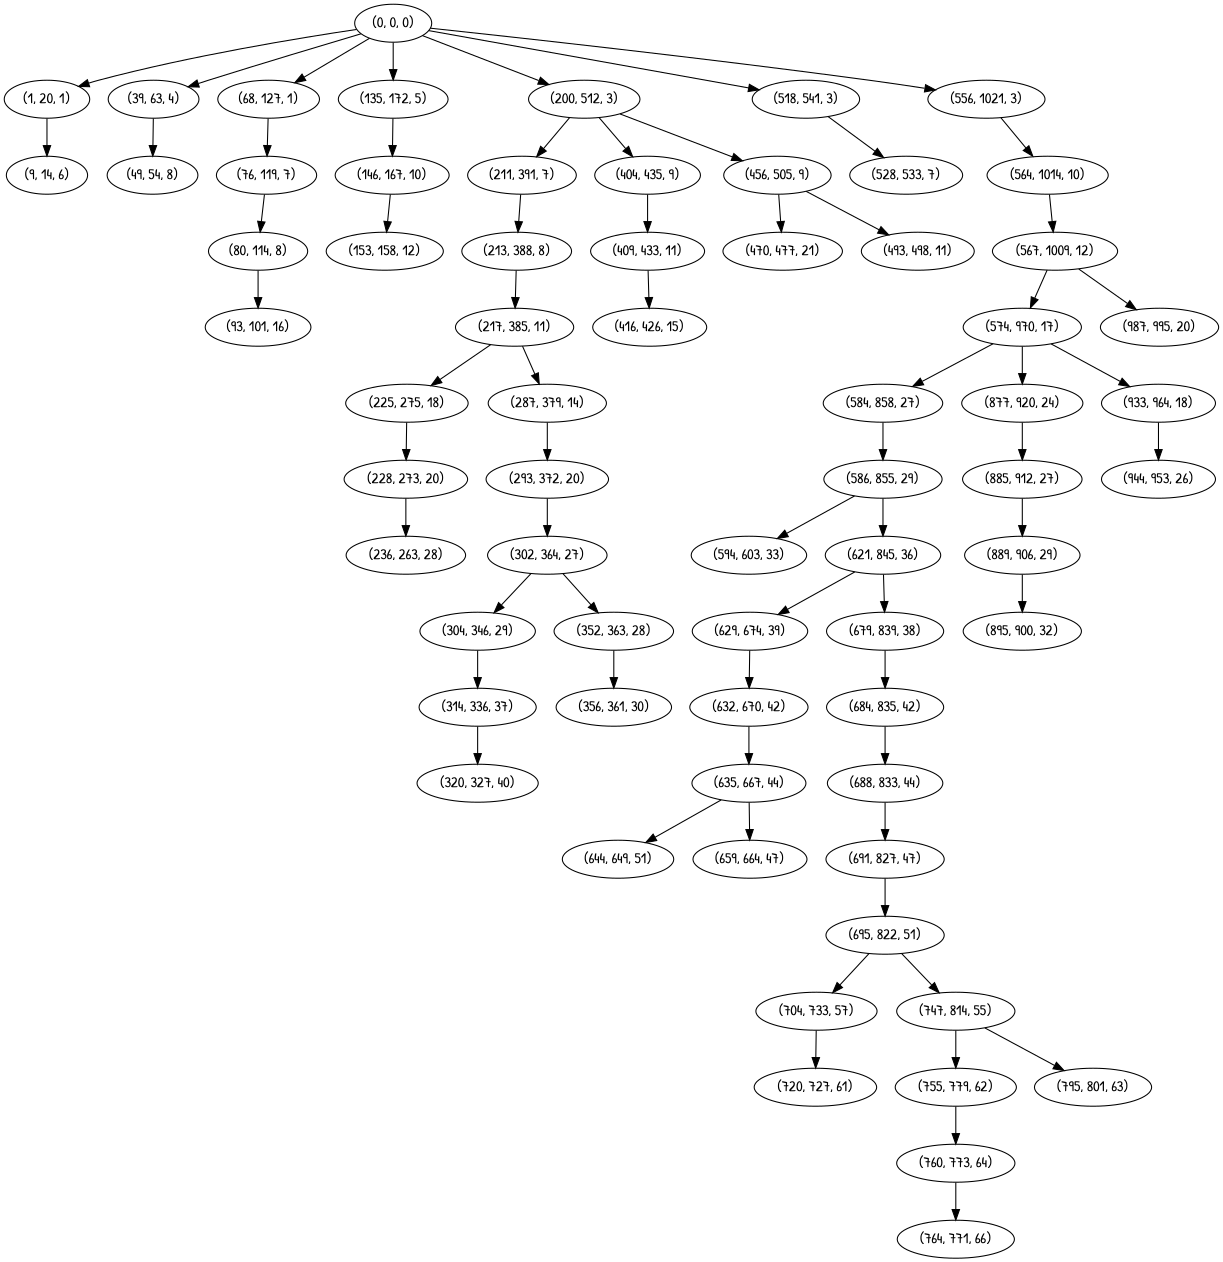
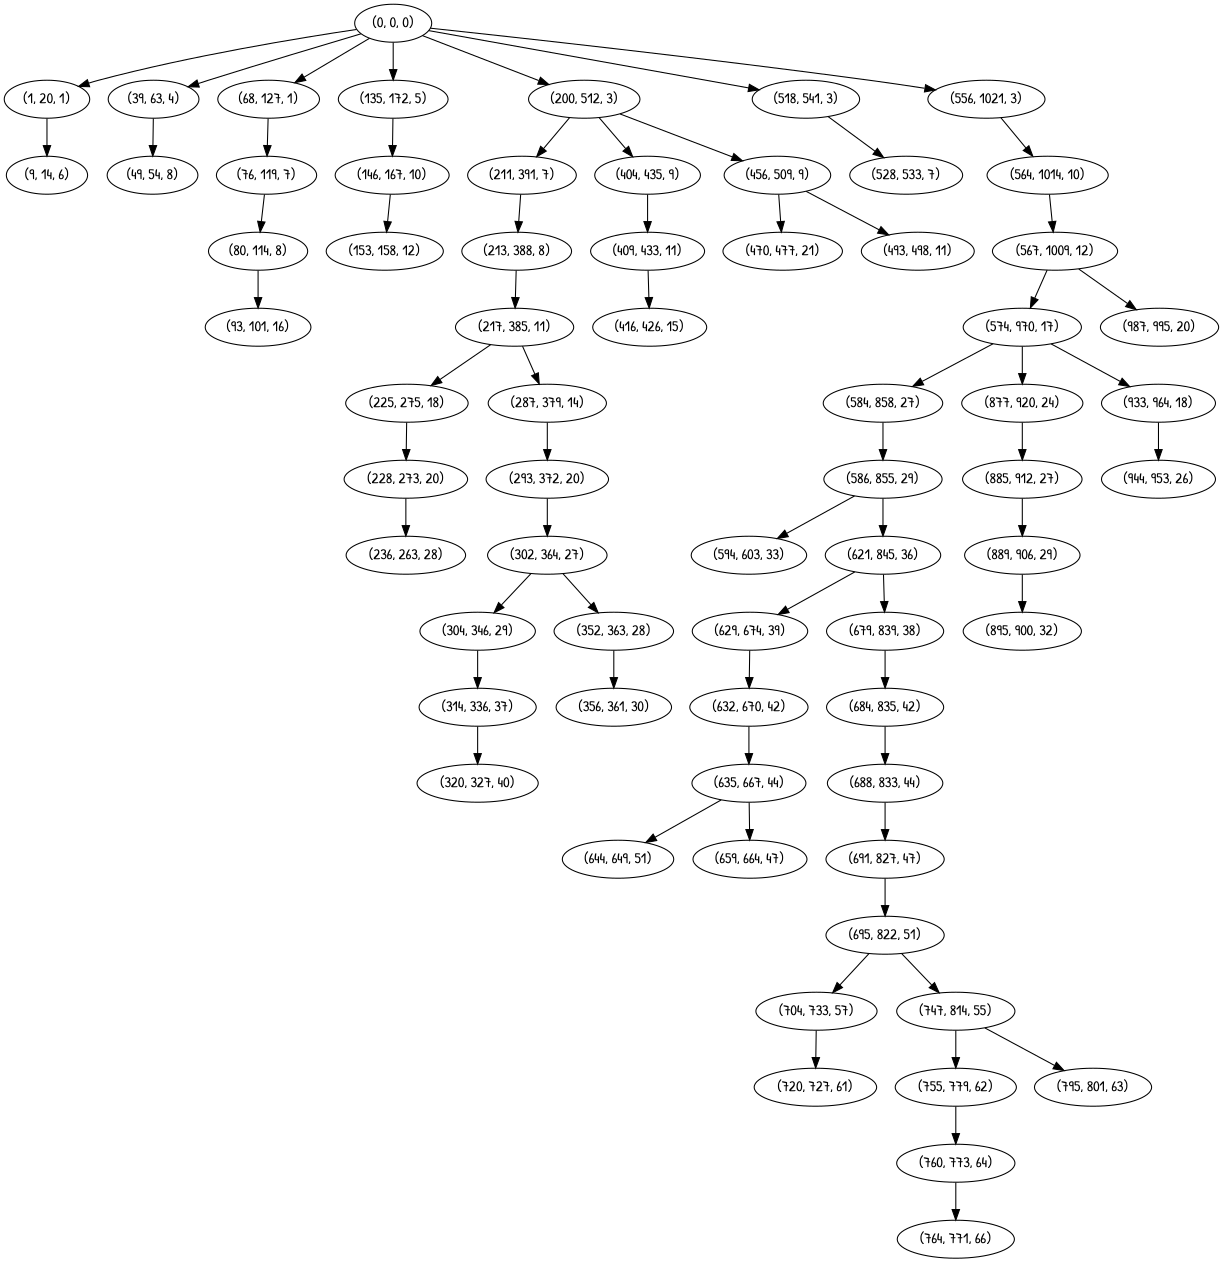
(777, 175) -> (777, 175)
